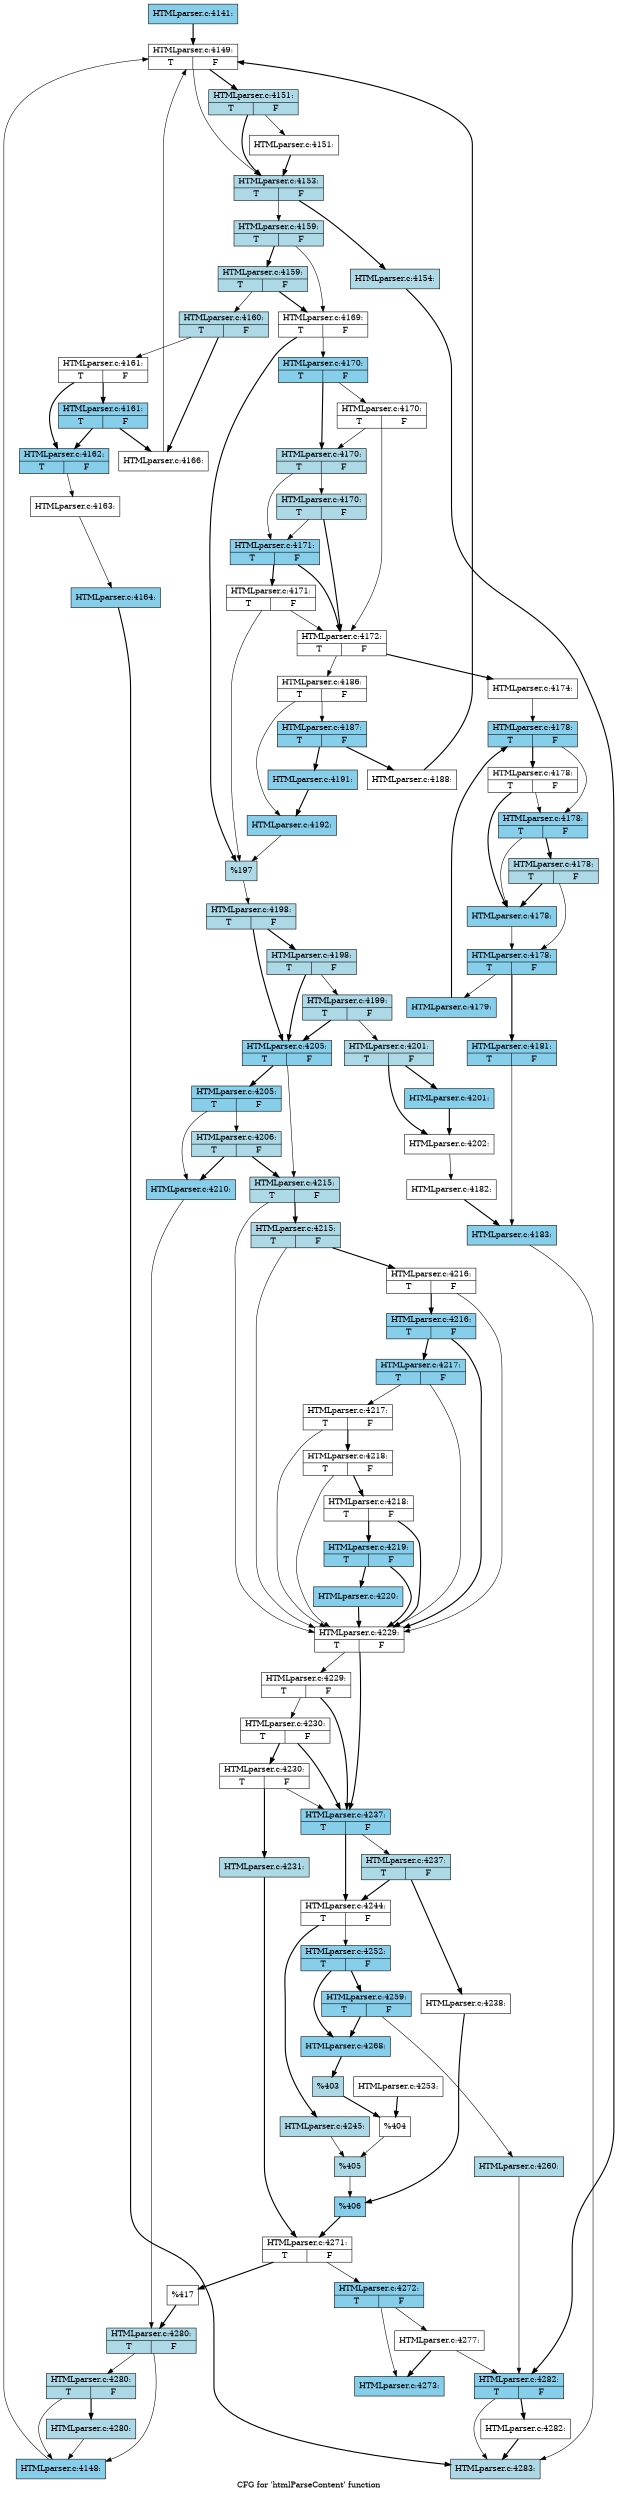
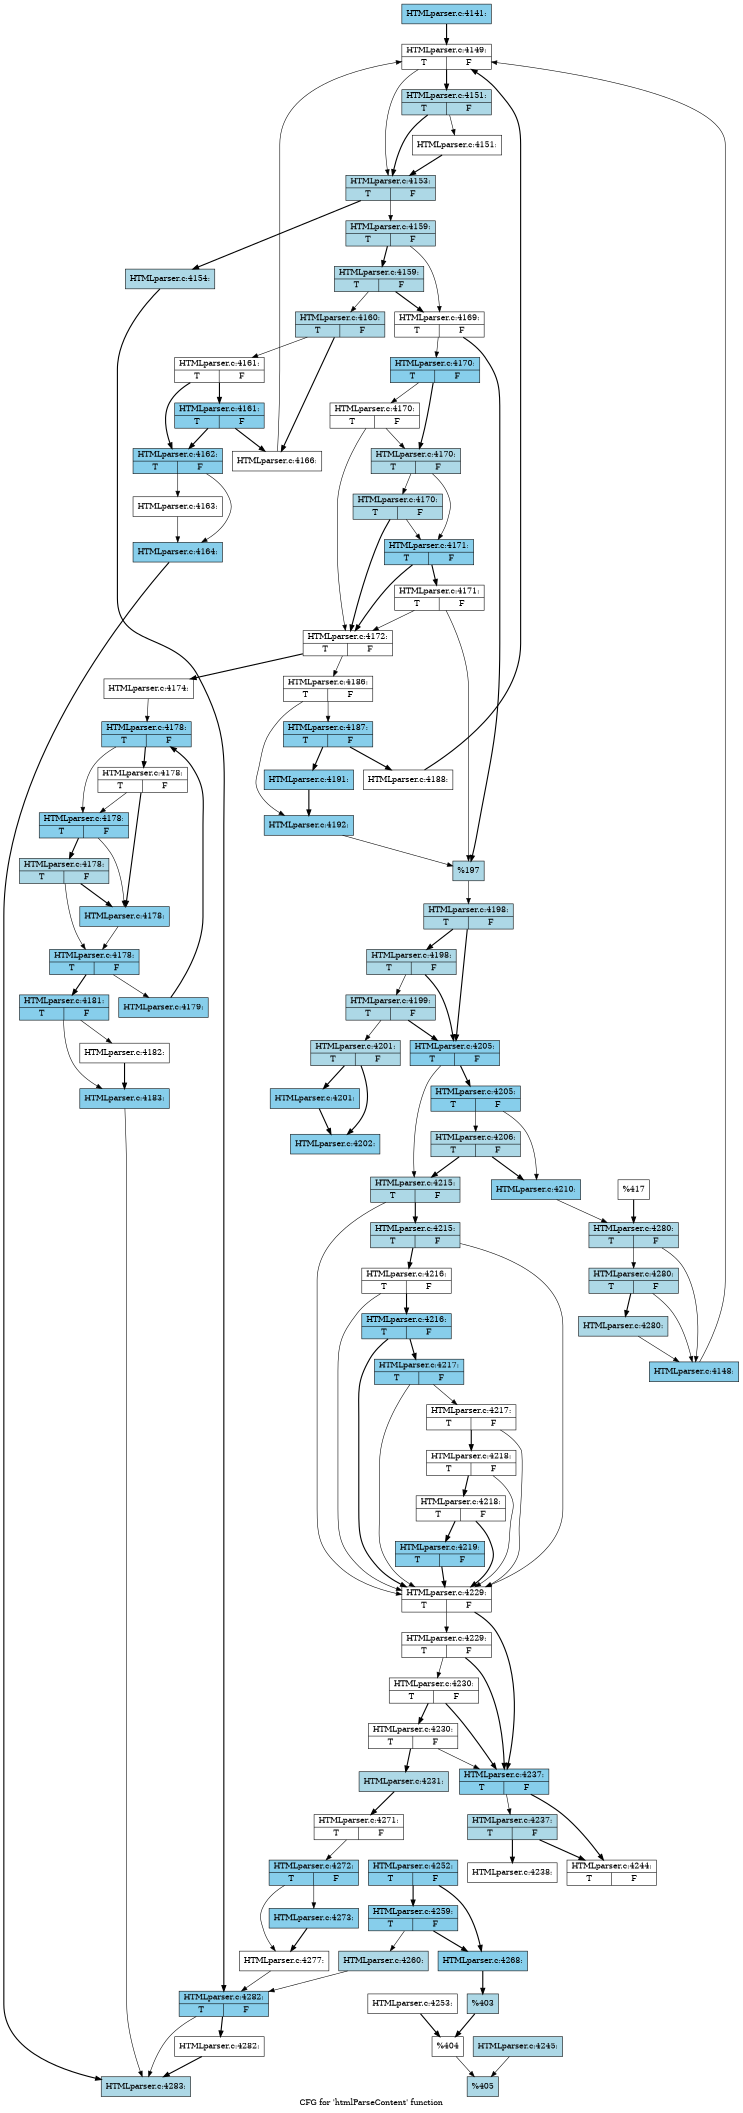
none -> (231, 507)
(449, 1144) -> (335, 1144)
(450, 1164) -> (94, 1030)
(358, 1597) -> none
(346, 1933) -> none
(285, 2016) -> none
(350, 2207) -> none
(239, 2275) -> none
(421, 2361) -> (301, 1937)
